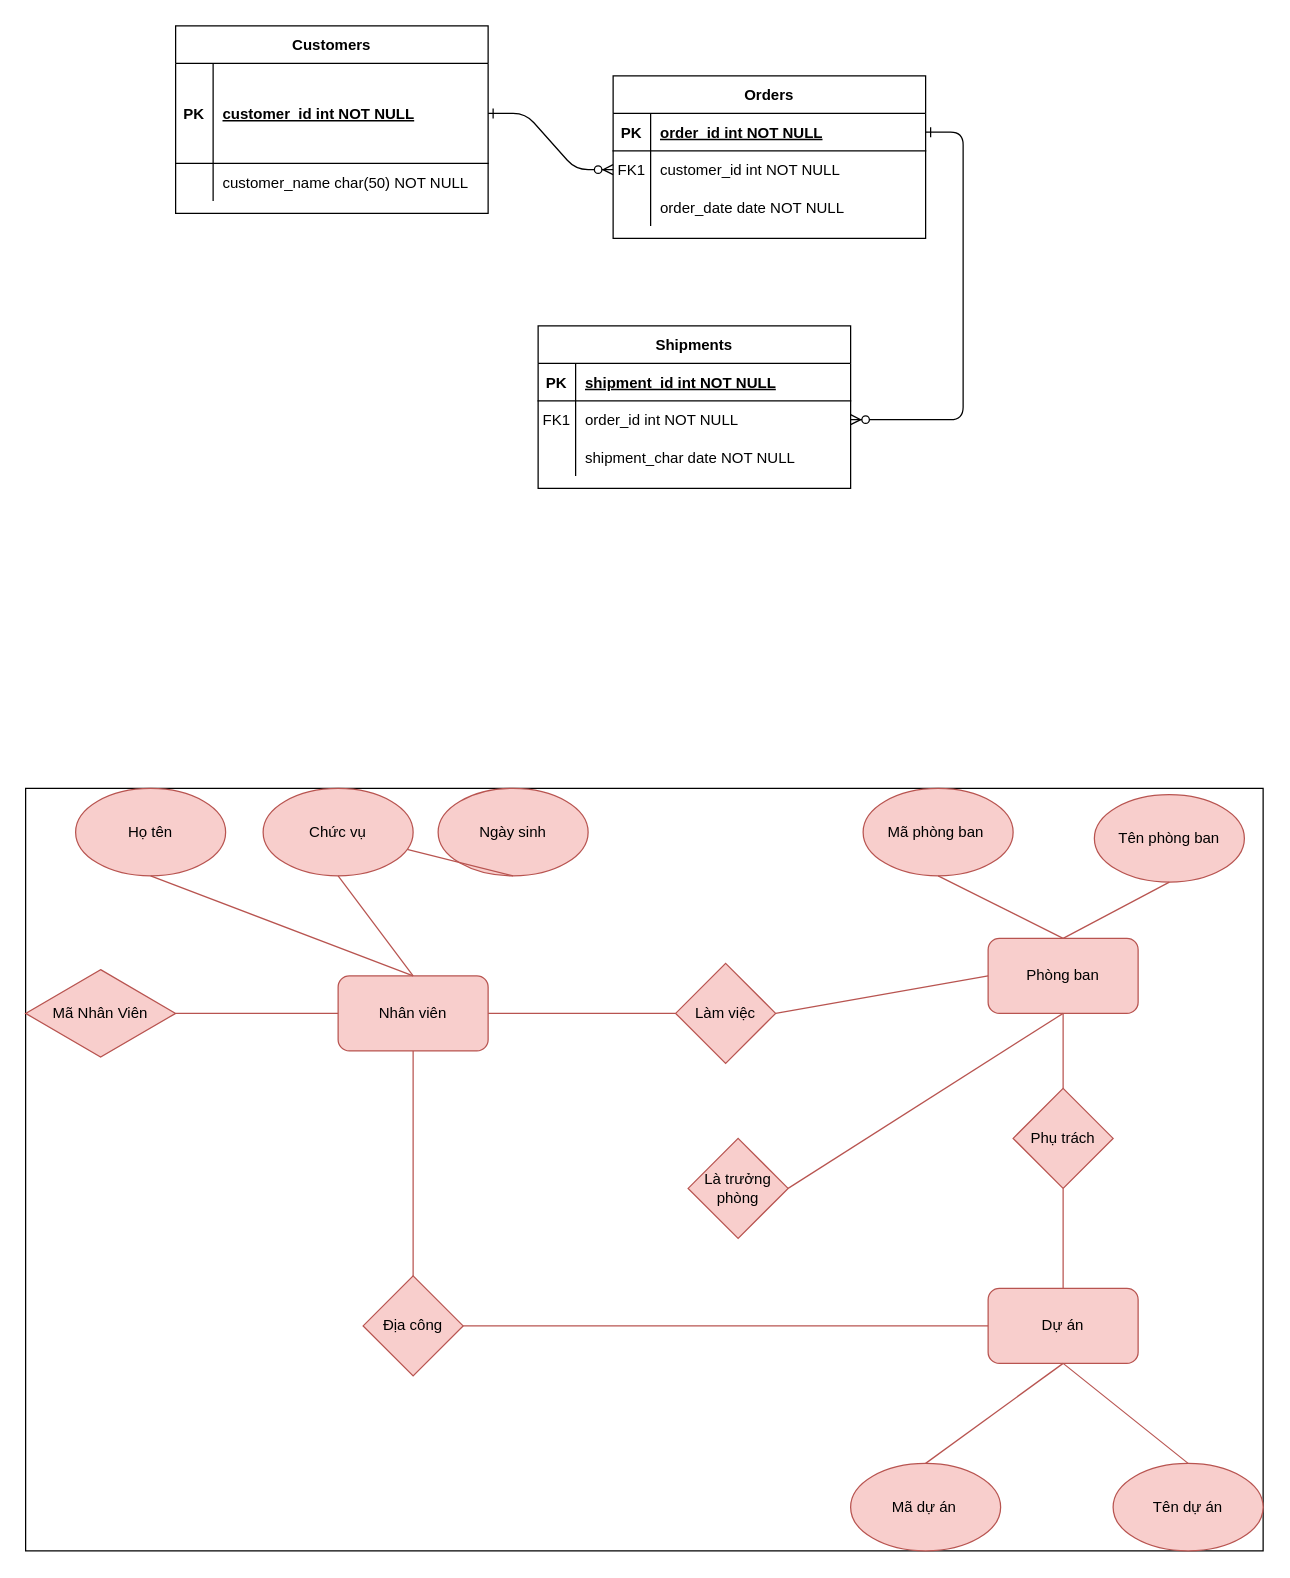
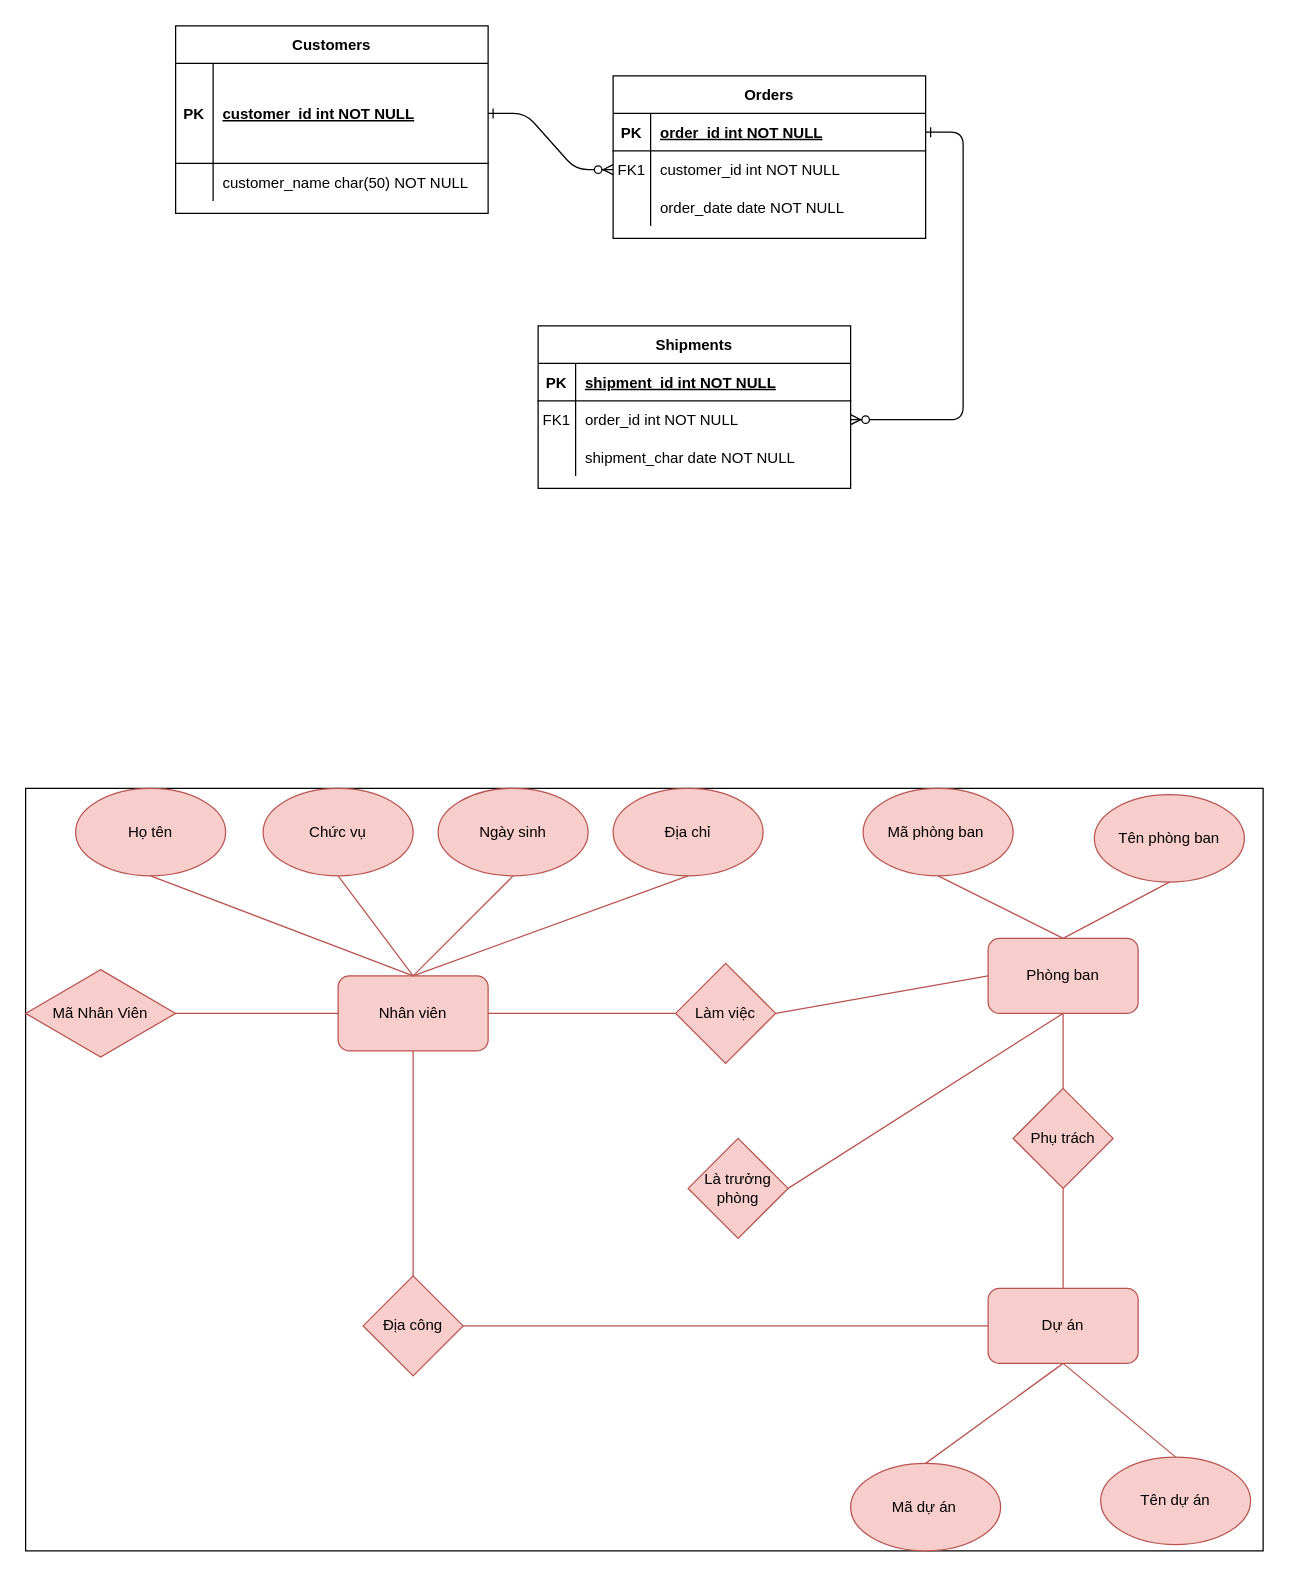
none -> (688, 832)
(461, 862) -> (466, 923)
none -> (553, 925)
(1188, 1507) -> (1176, 1501)
